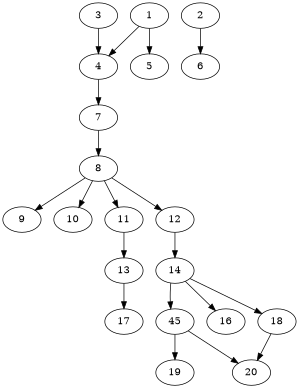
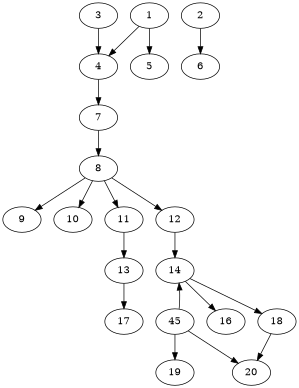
(170, 292) -> (180, 300)
